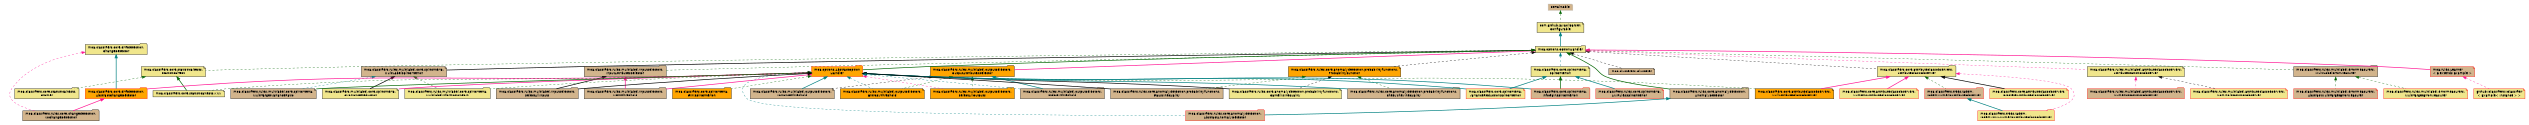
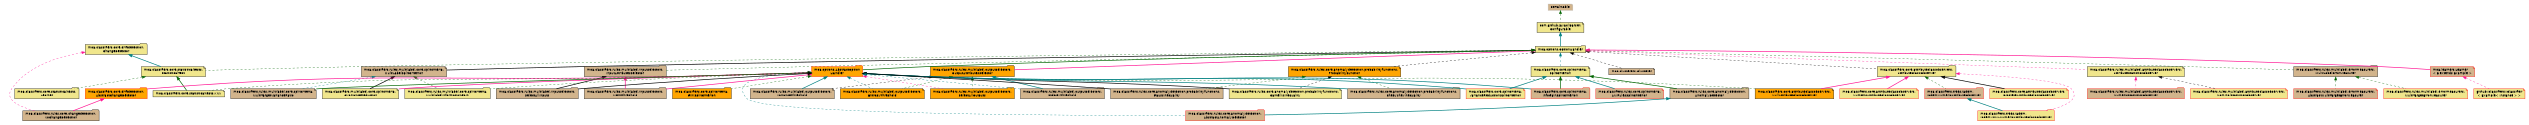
(2453, 72) -> (2453, 72)
(116, 73) -> (146, 61)
(1614, 79) -> (1614, 80)
(47, 94) -> (47, 94)
